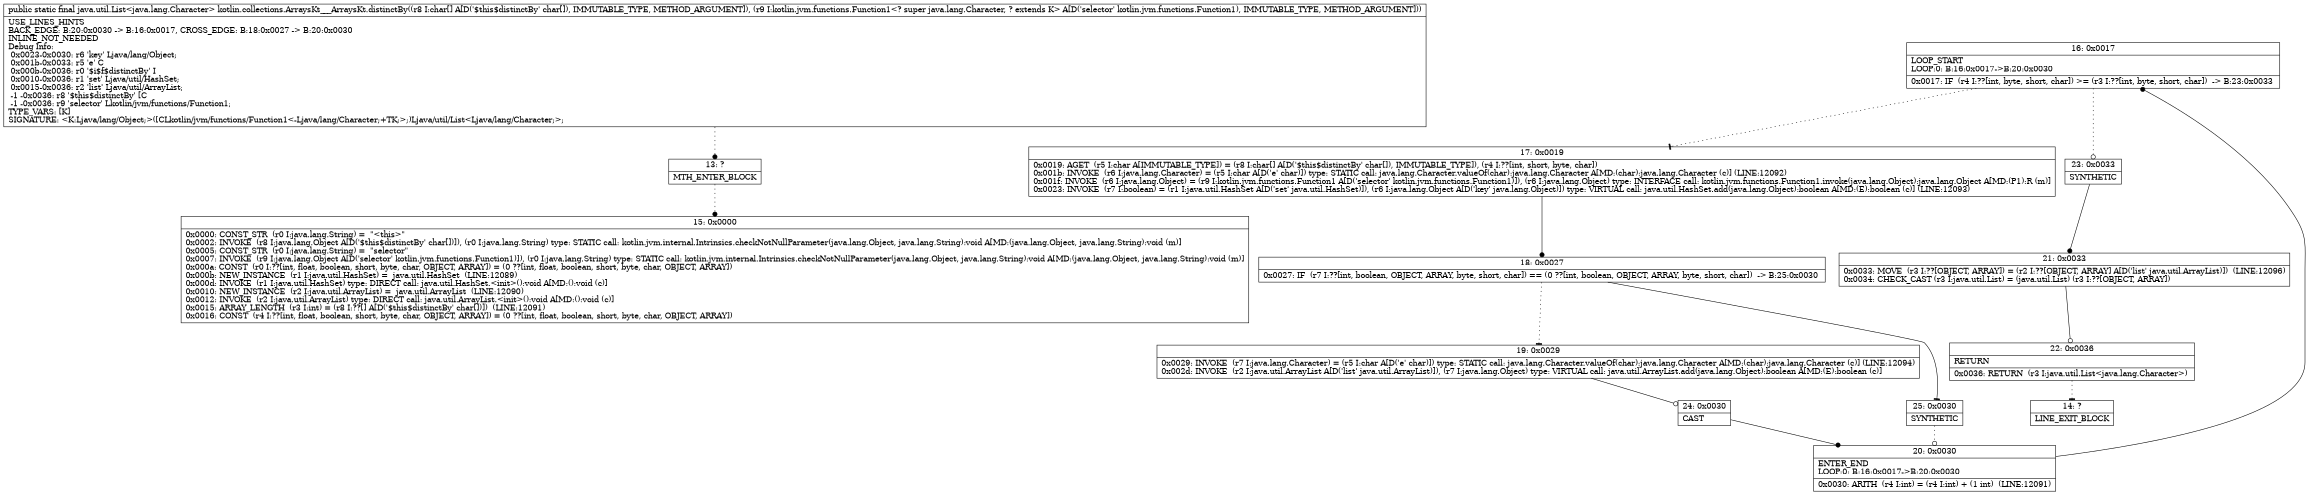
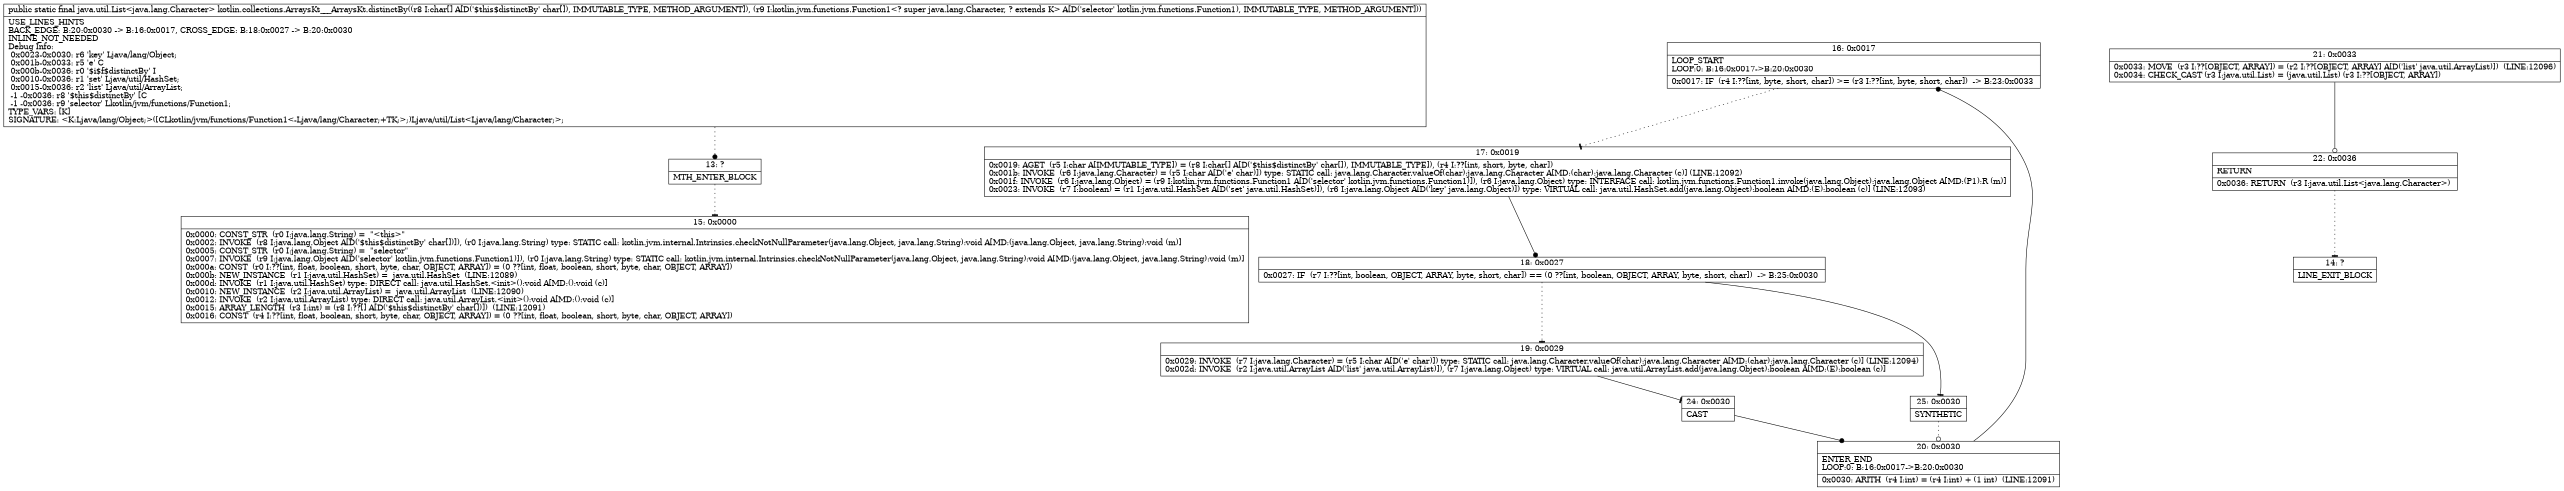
(2093, 172) -> none
(715, 198) -> (715, 199)
(1632, 391) -> (1638, 388)
